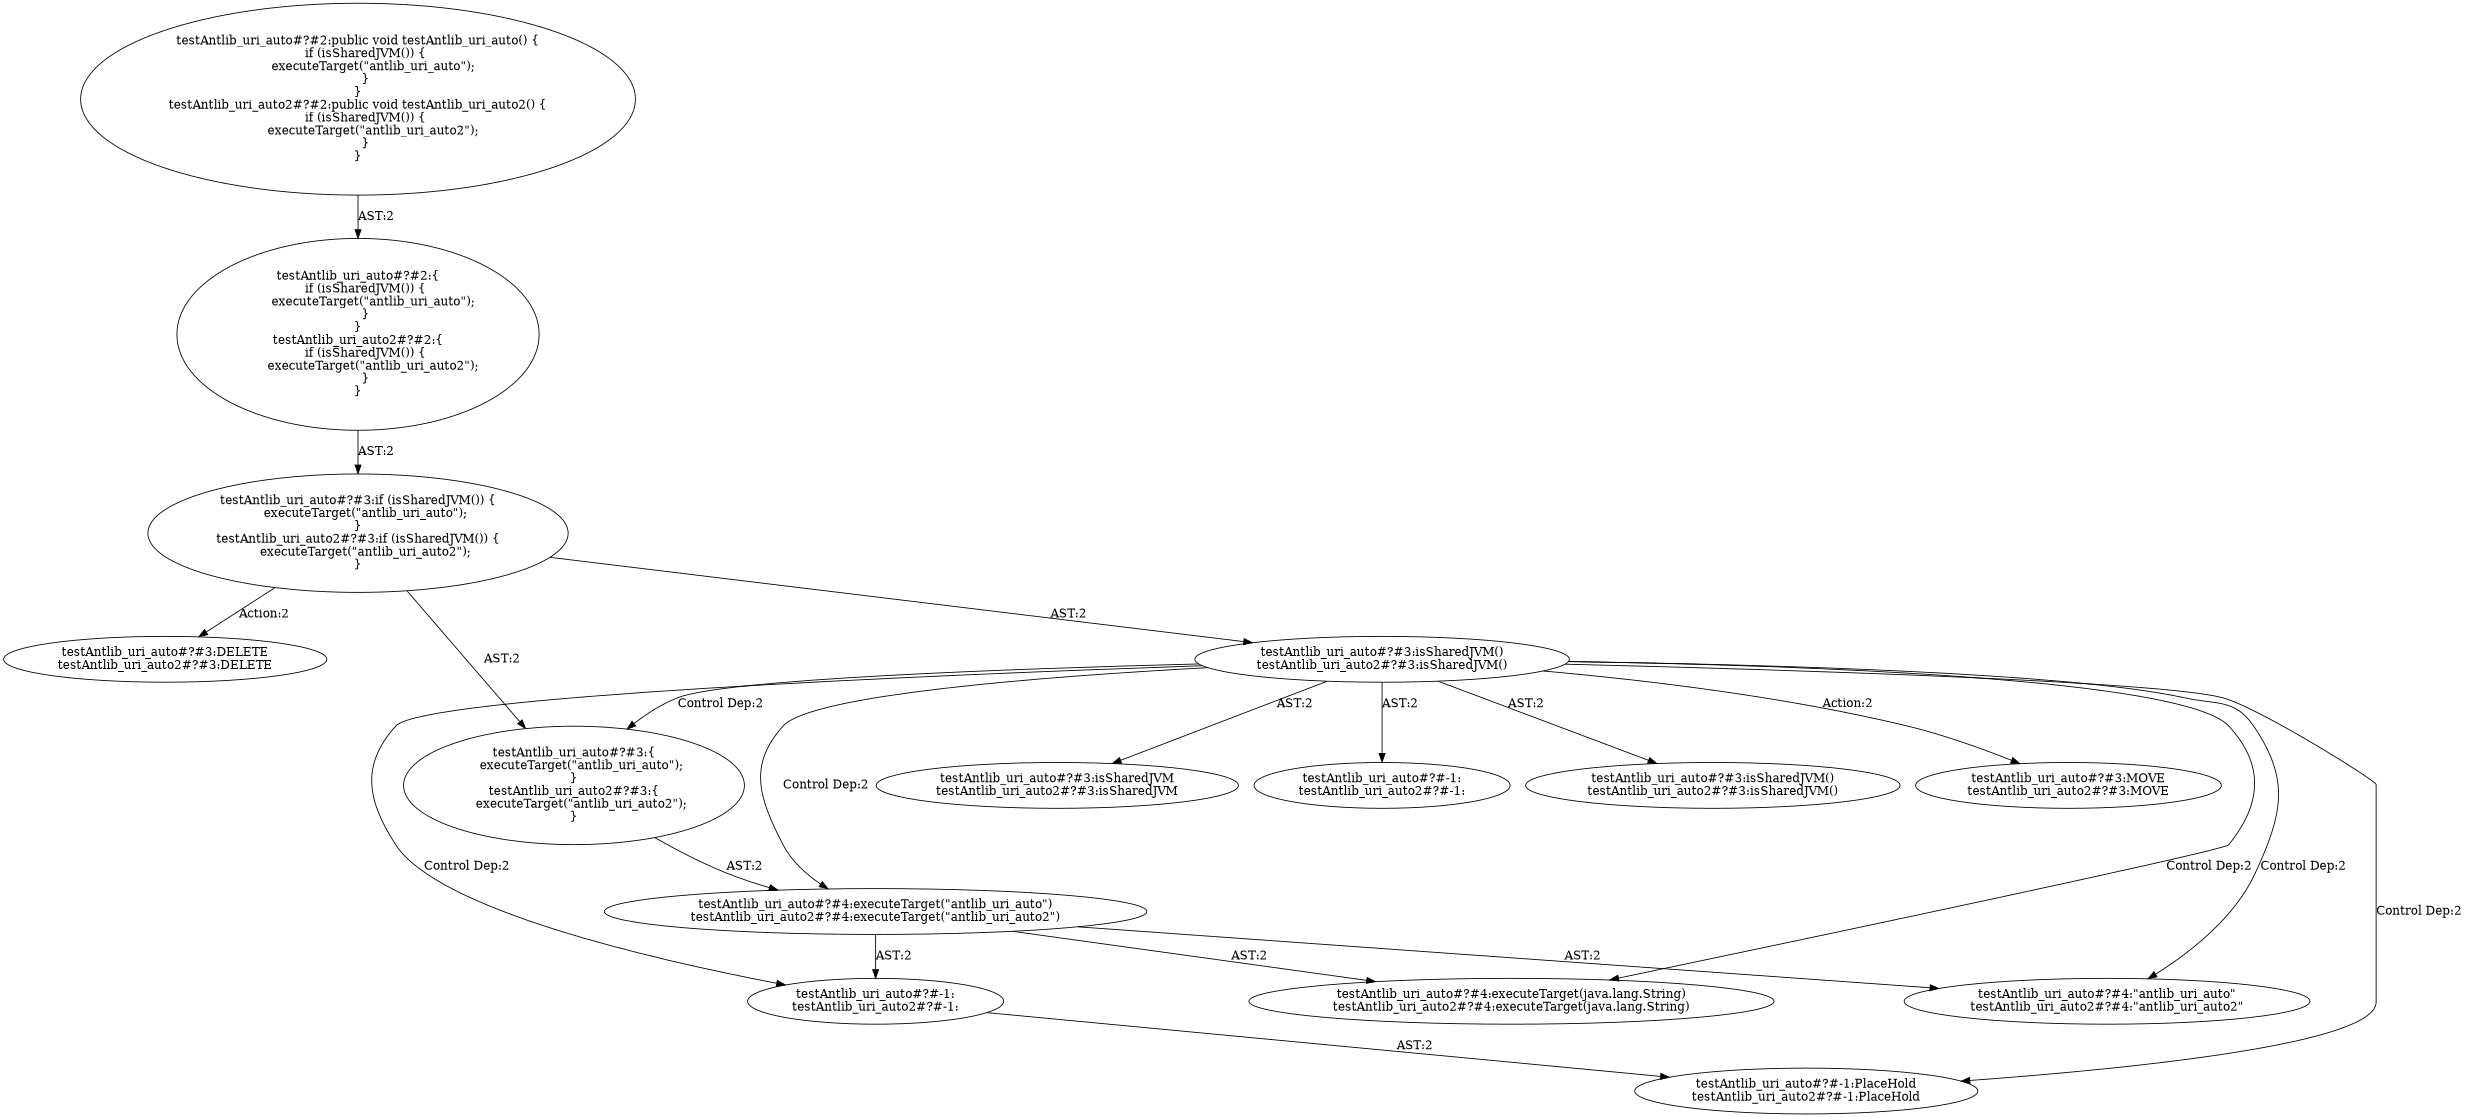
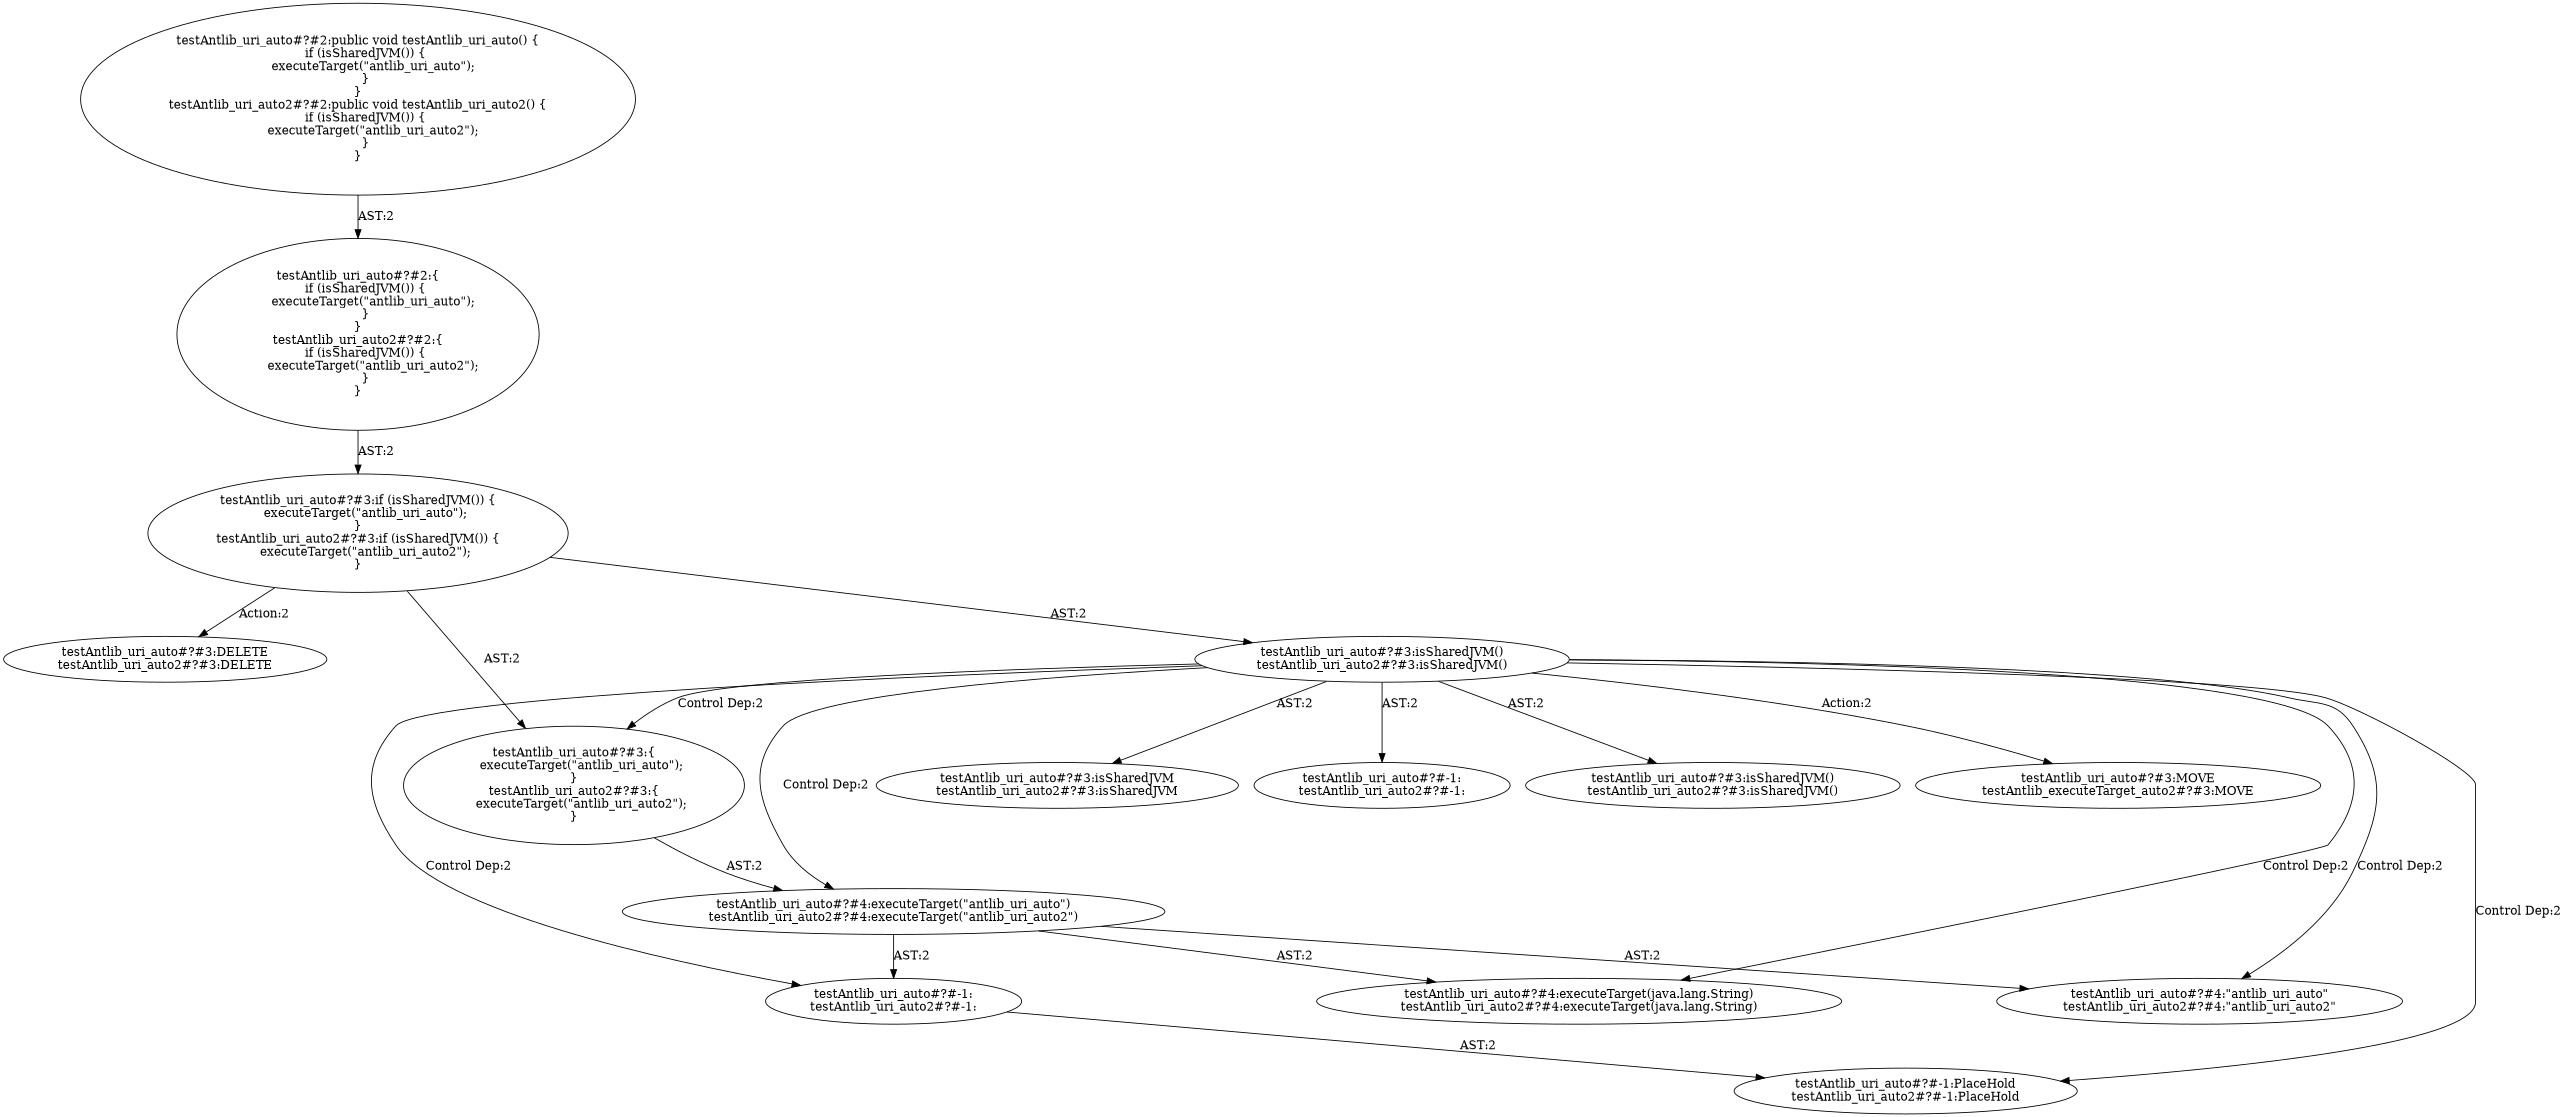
(2068, 785) -> (2118, 785)
